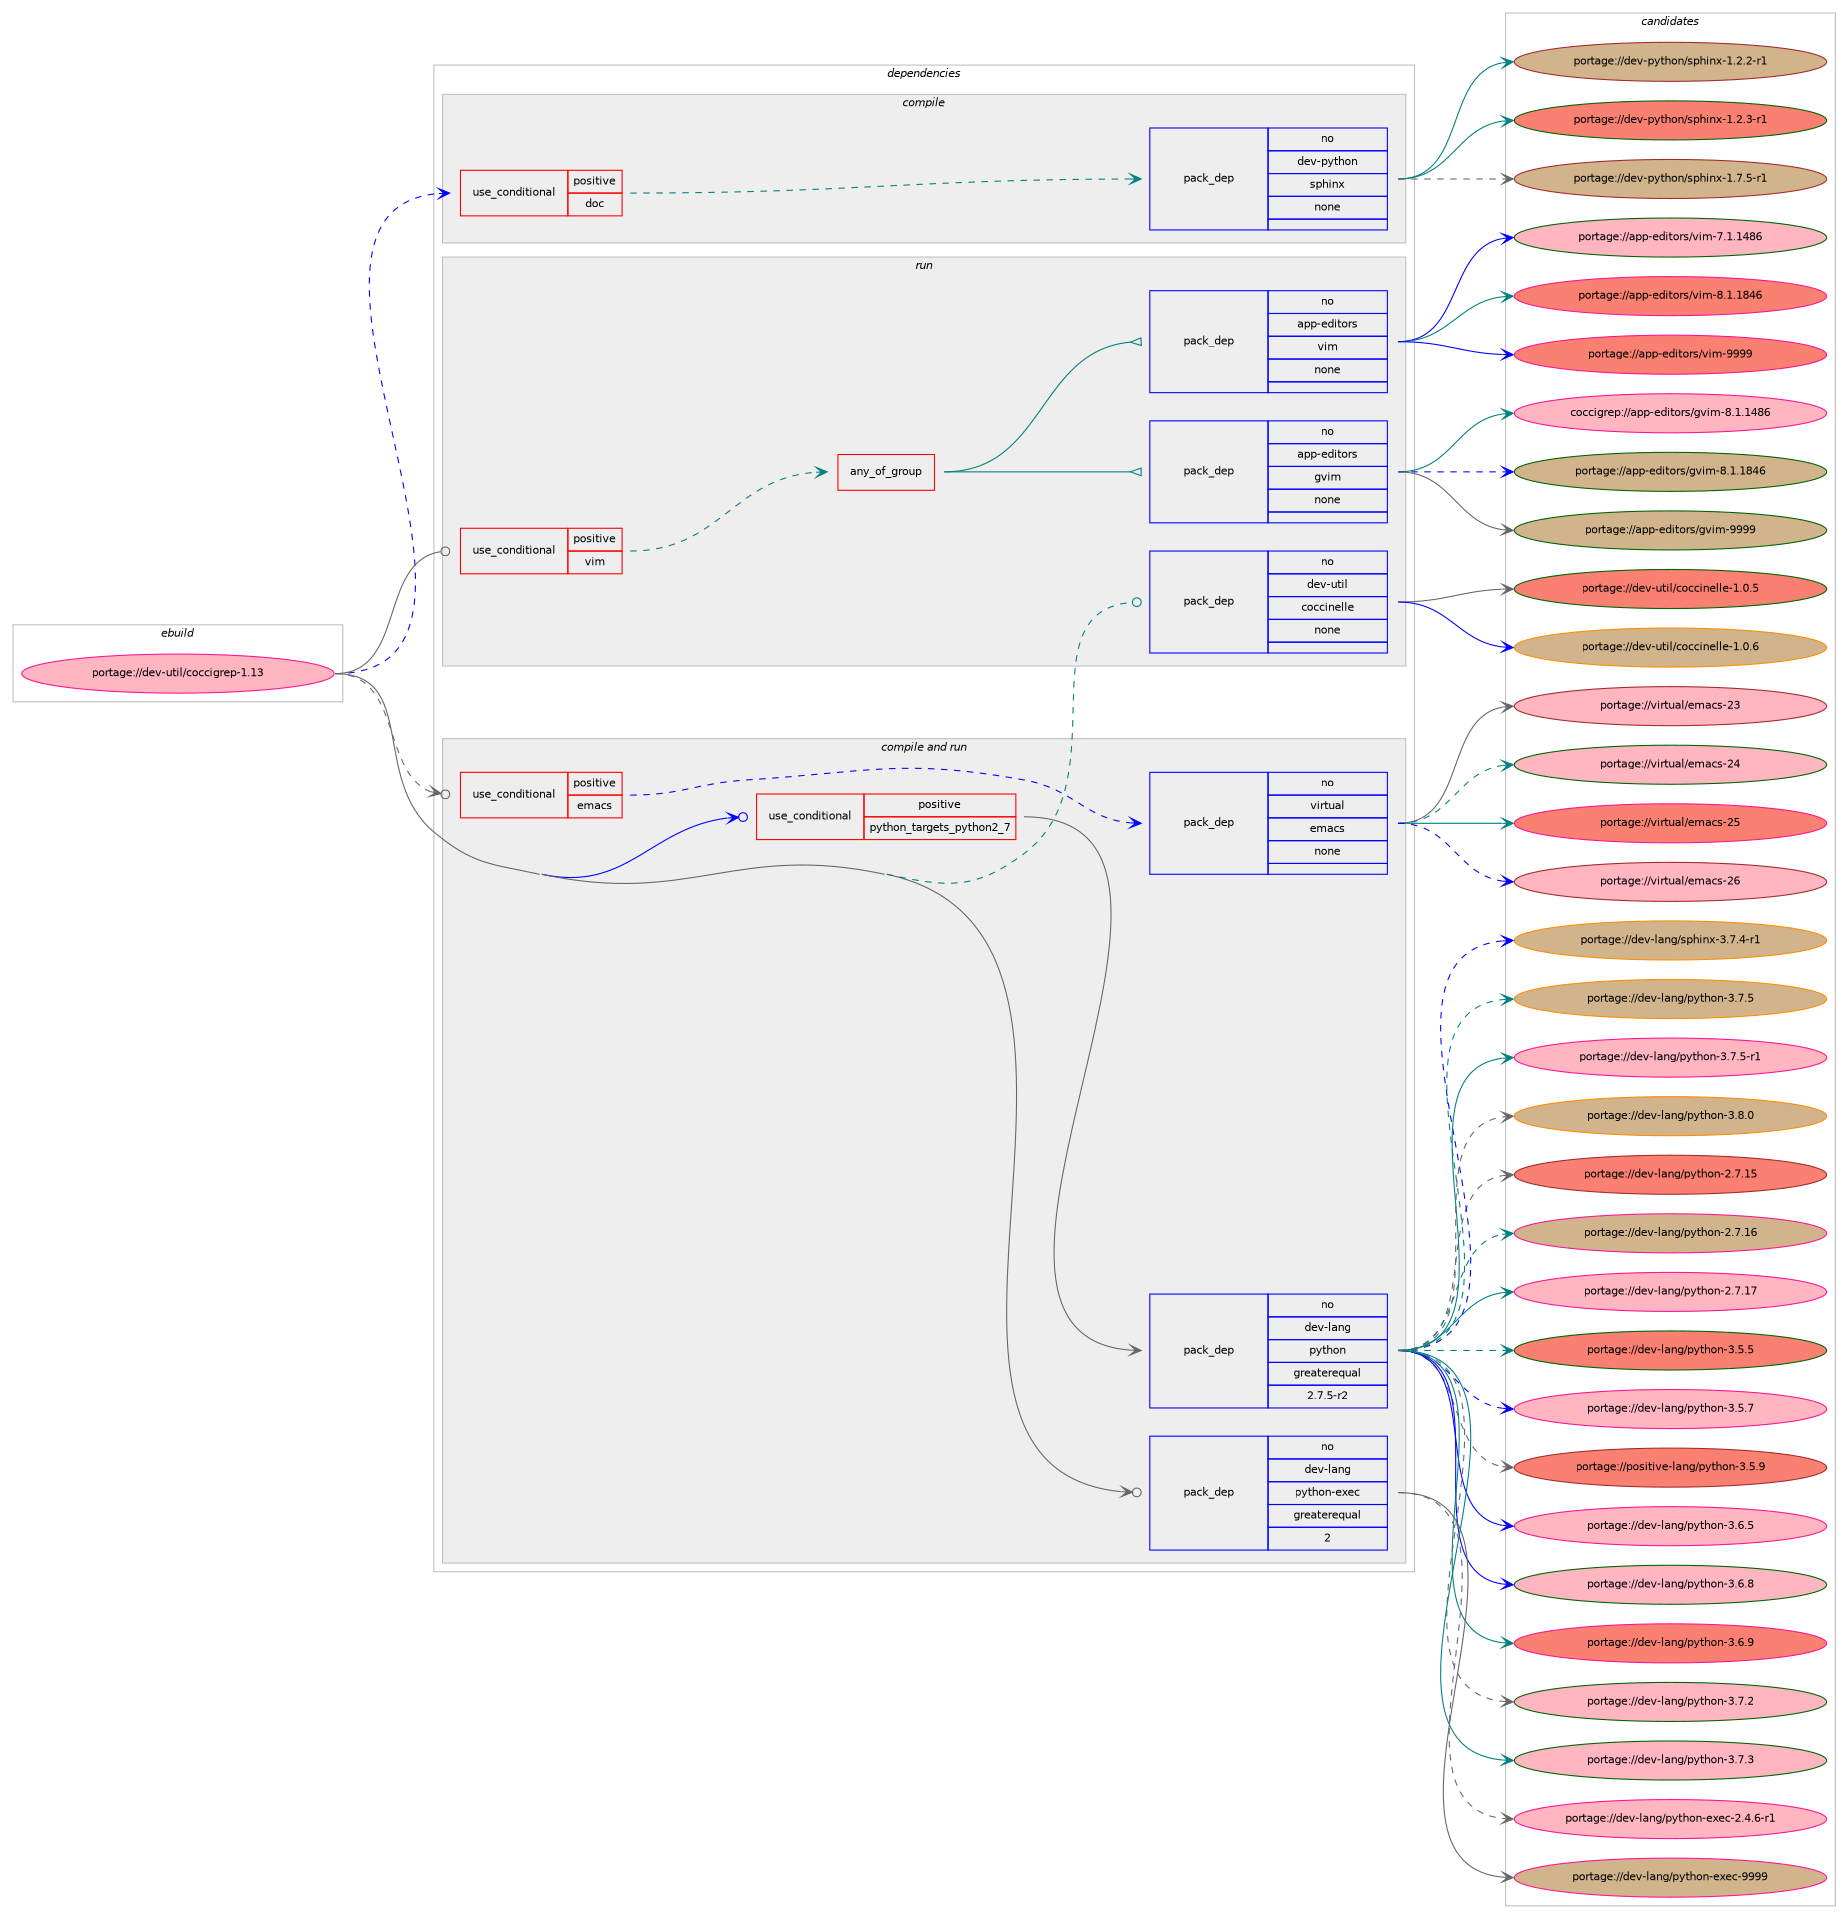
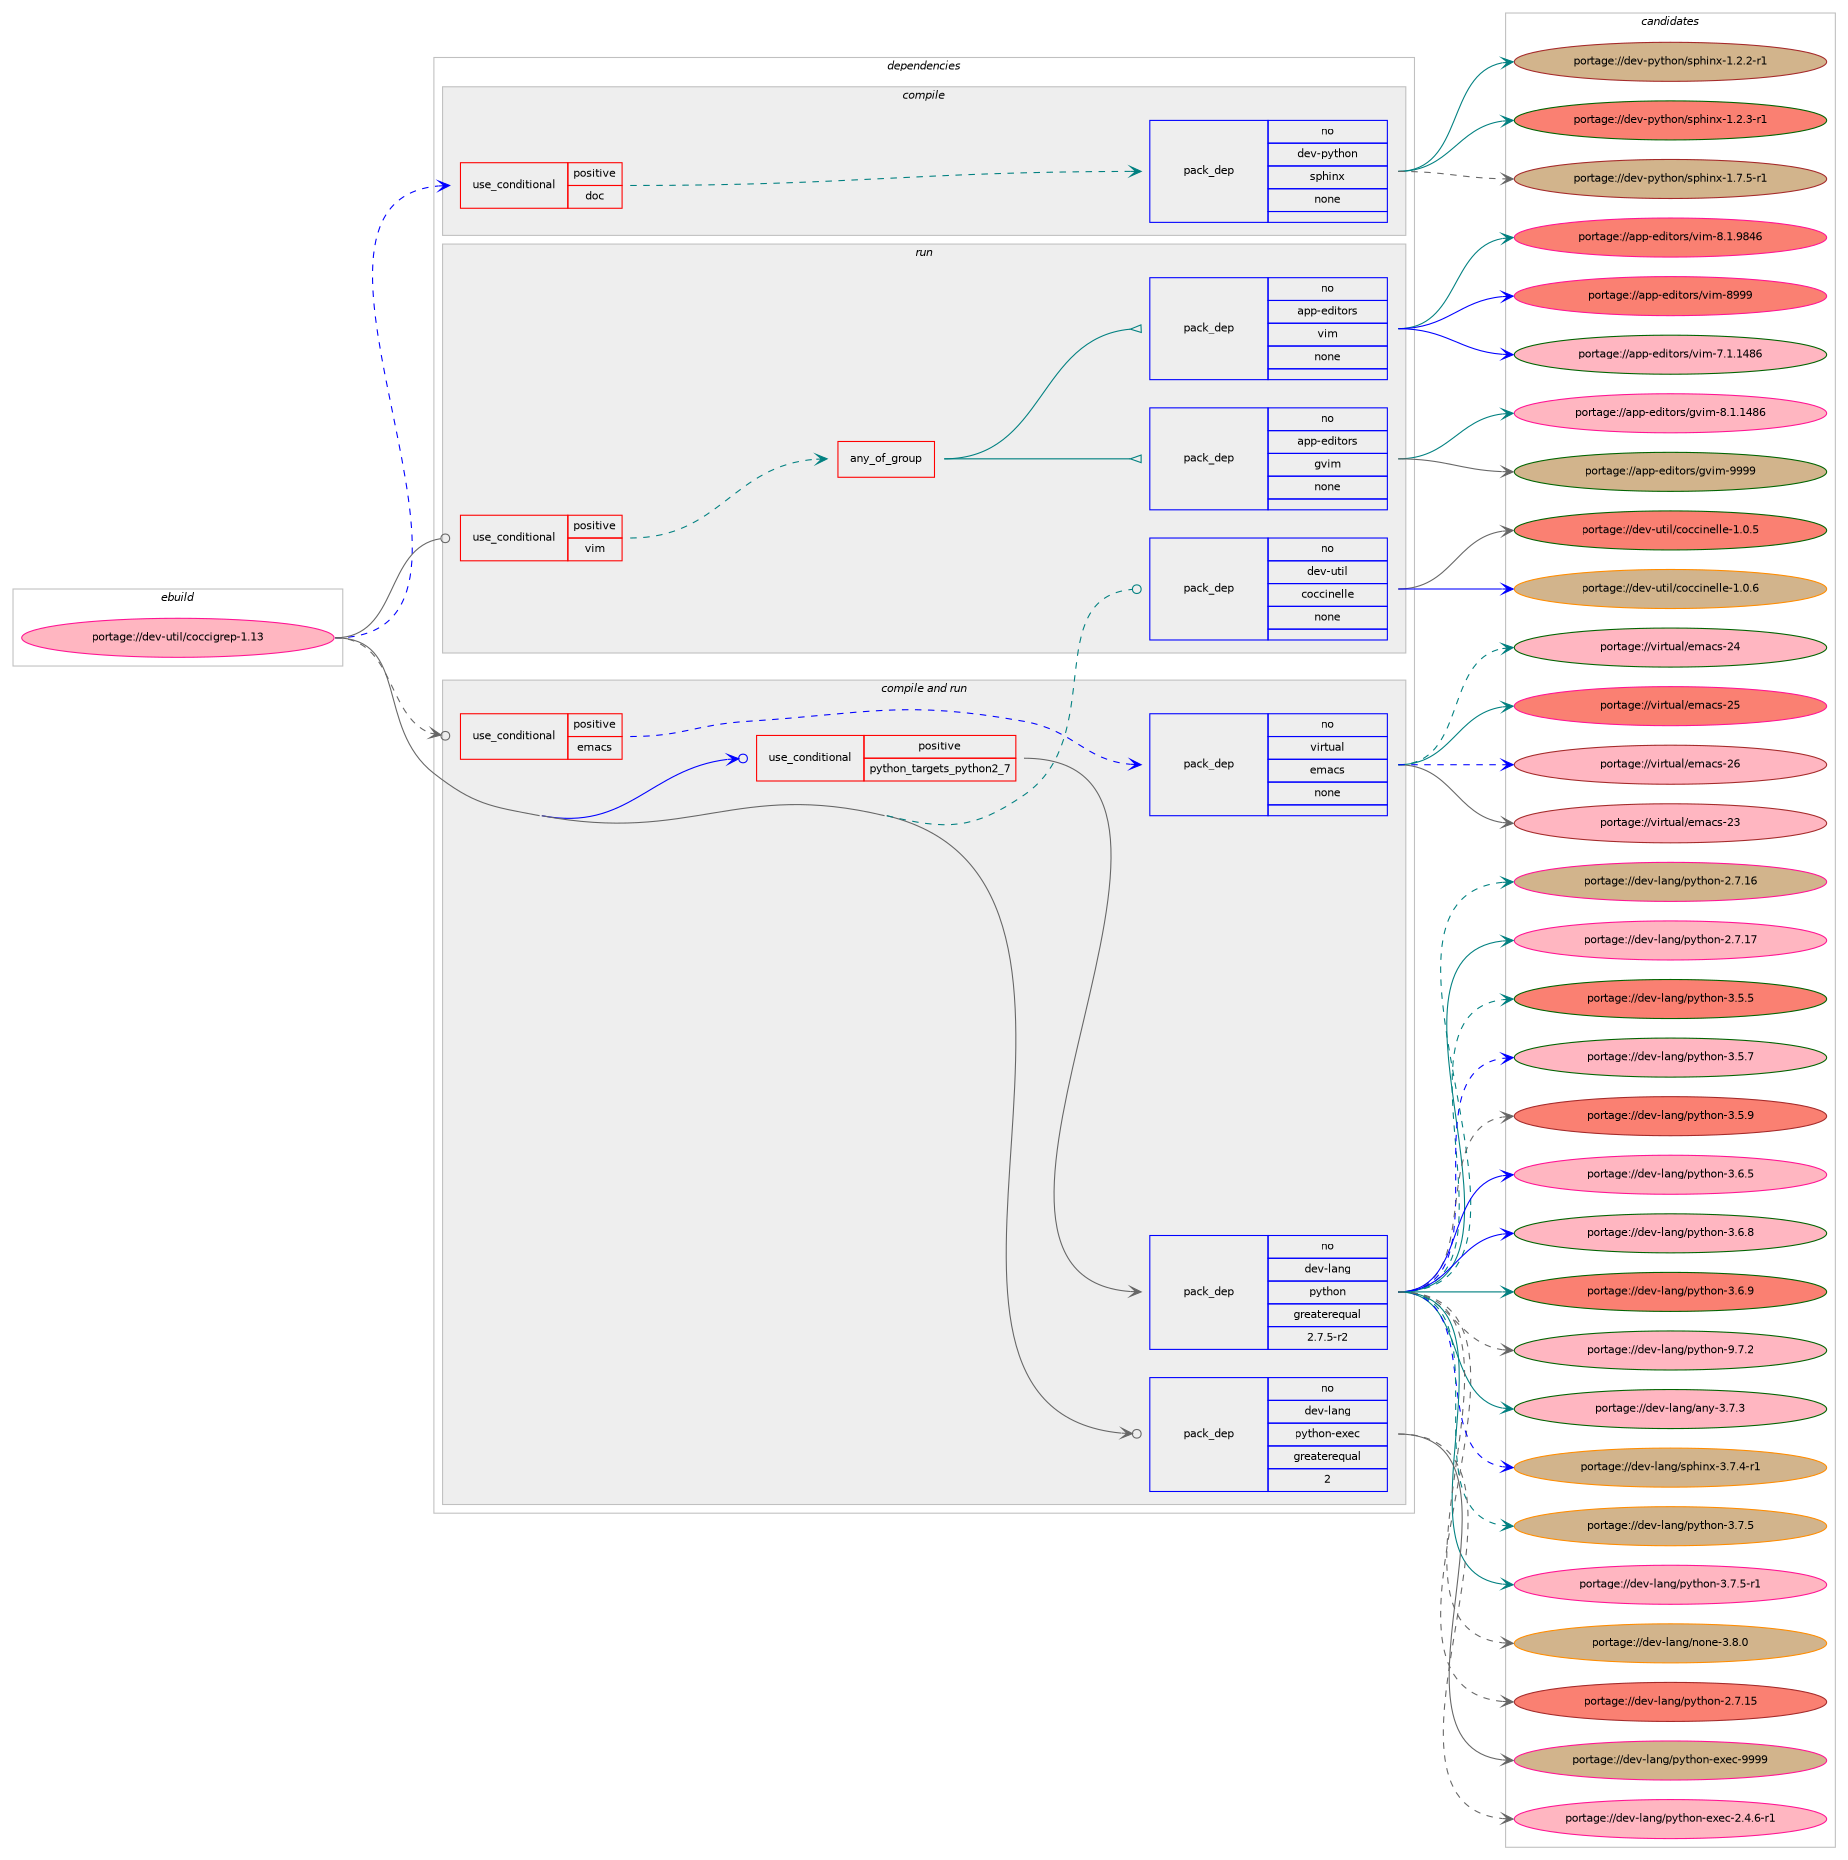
(1670, 296) -> (1670, 238)
(1670, 355) -> (1670, 296)
(1670, 413) -> (1670, 413)
(1670, 472) -> none
(1670, 1116) -> (1670, 1643)
(1670, 1409) -> (1670, 1058)
(1670, 1468) -> (1670, 1116)
(1670, 1643) -> (1670, 1292)
(1670, 1702) -> (1670, 1350)
(1670, 1761) -> (1670, 1409)
